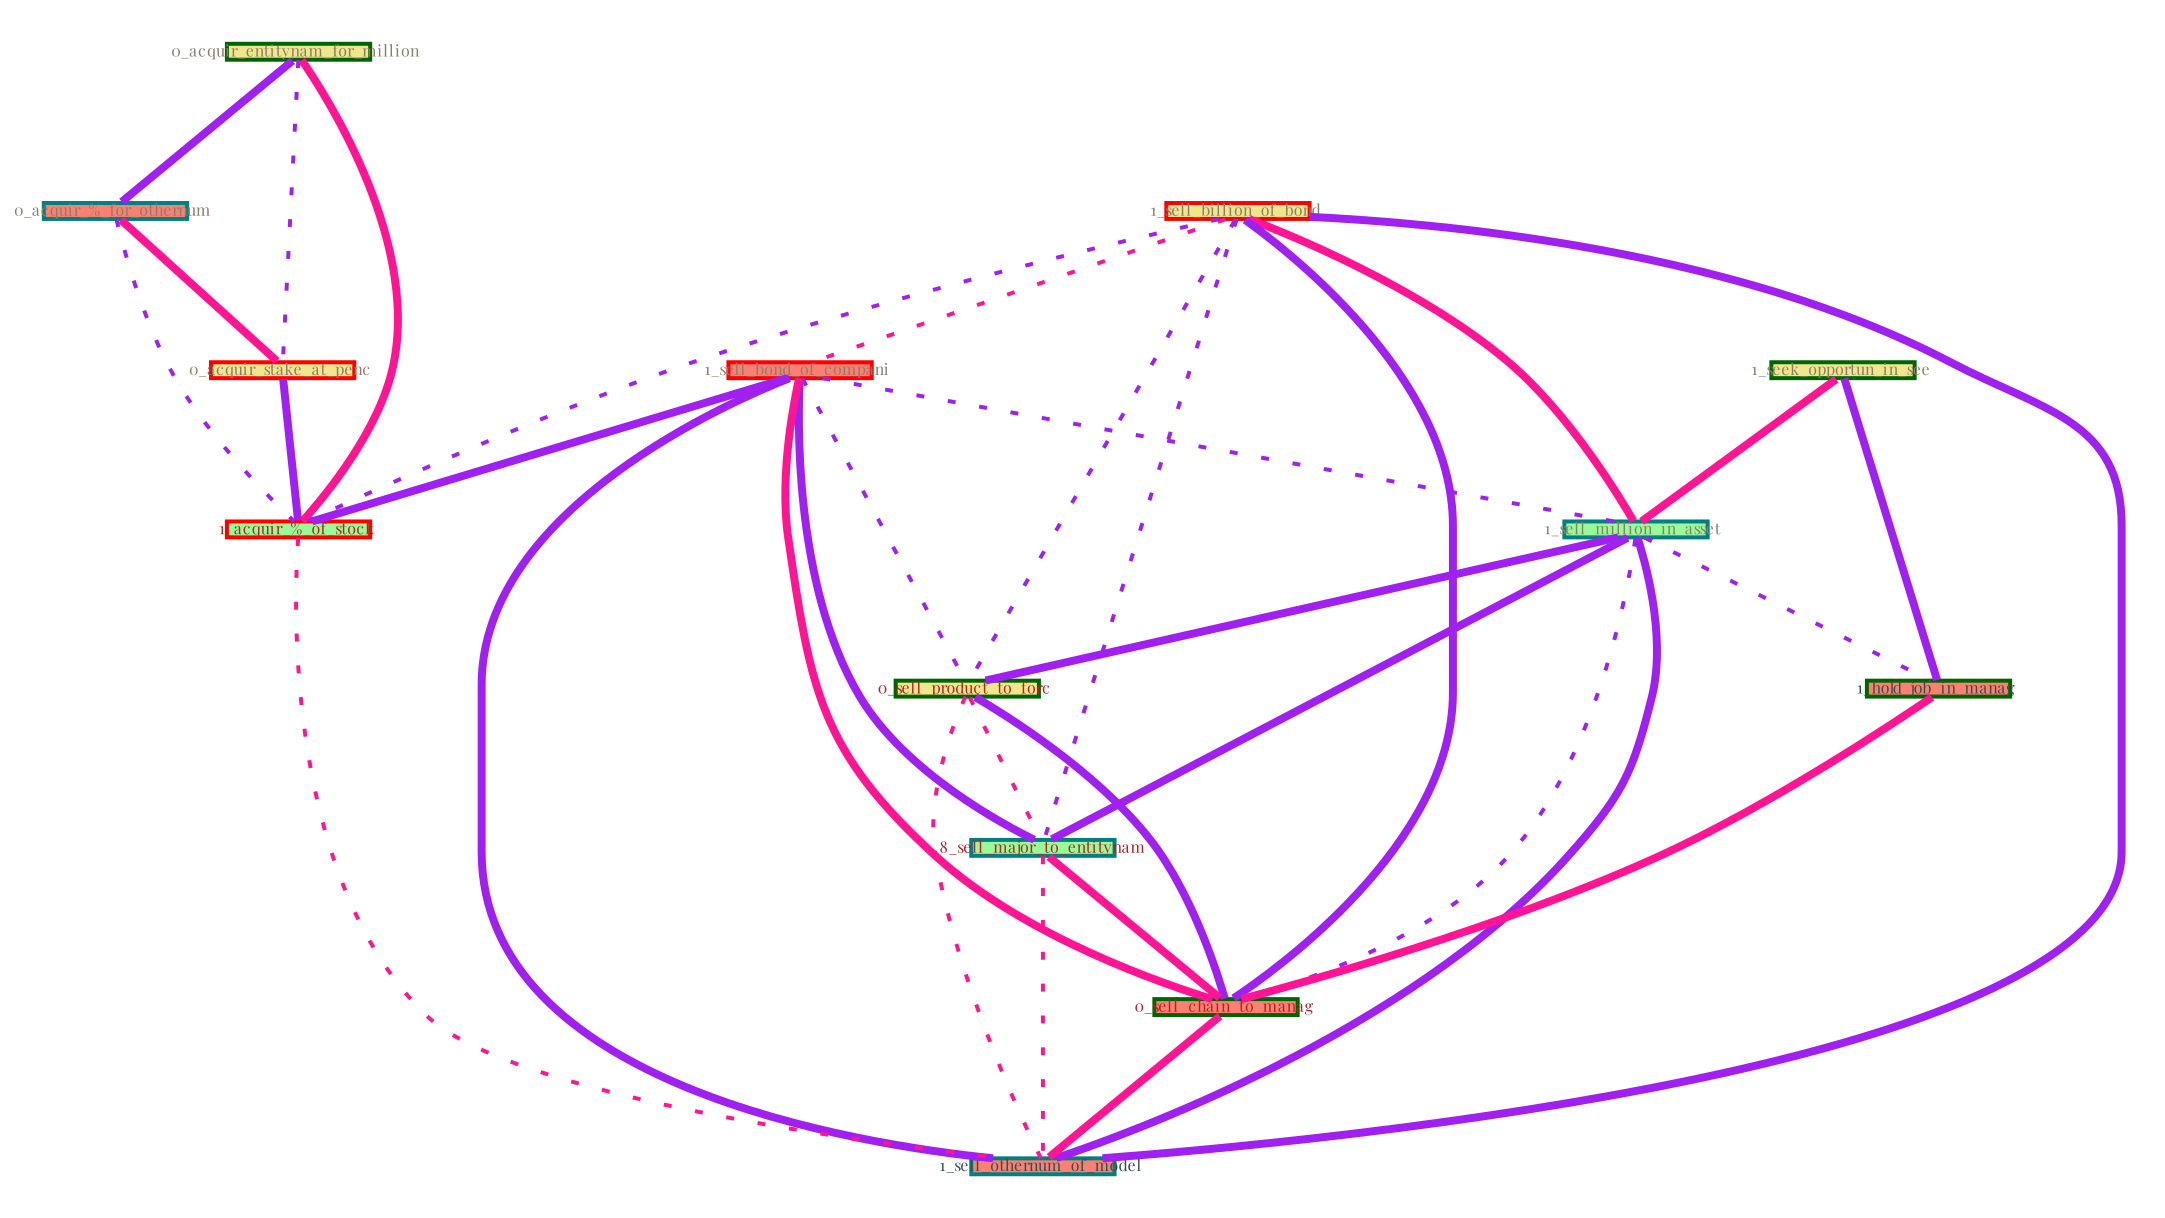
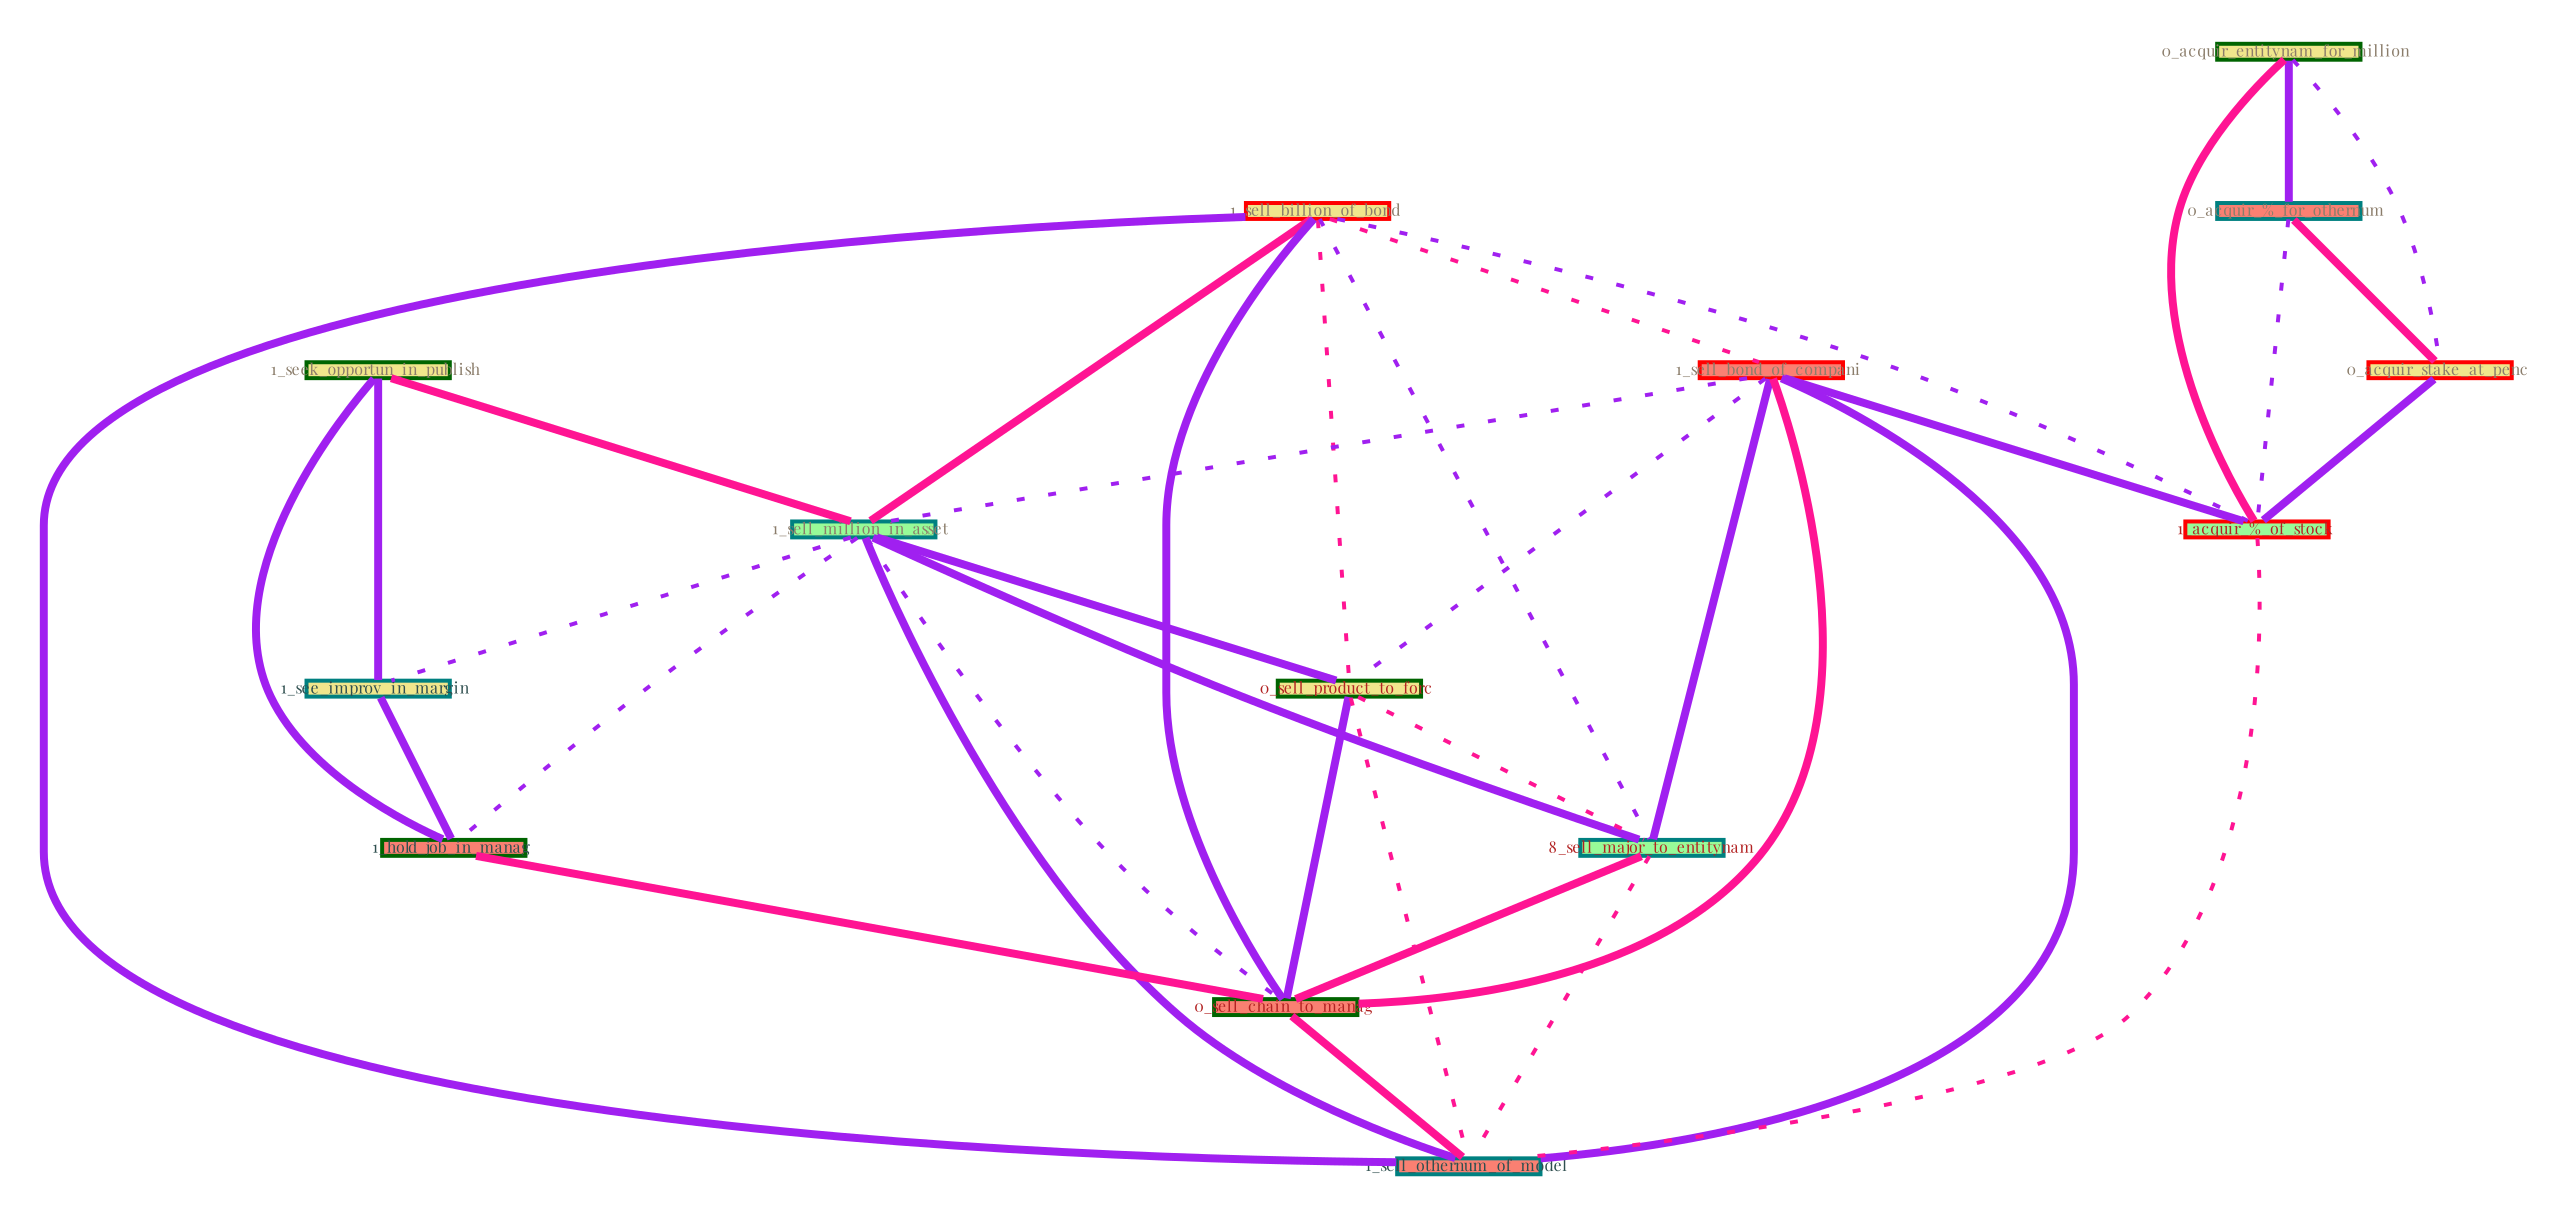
(1843, 370) -> (378, 370)
(1096, 462) -> (1335, 473)
none -> (378, 689)
